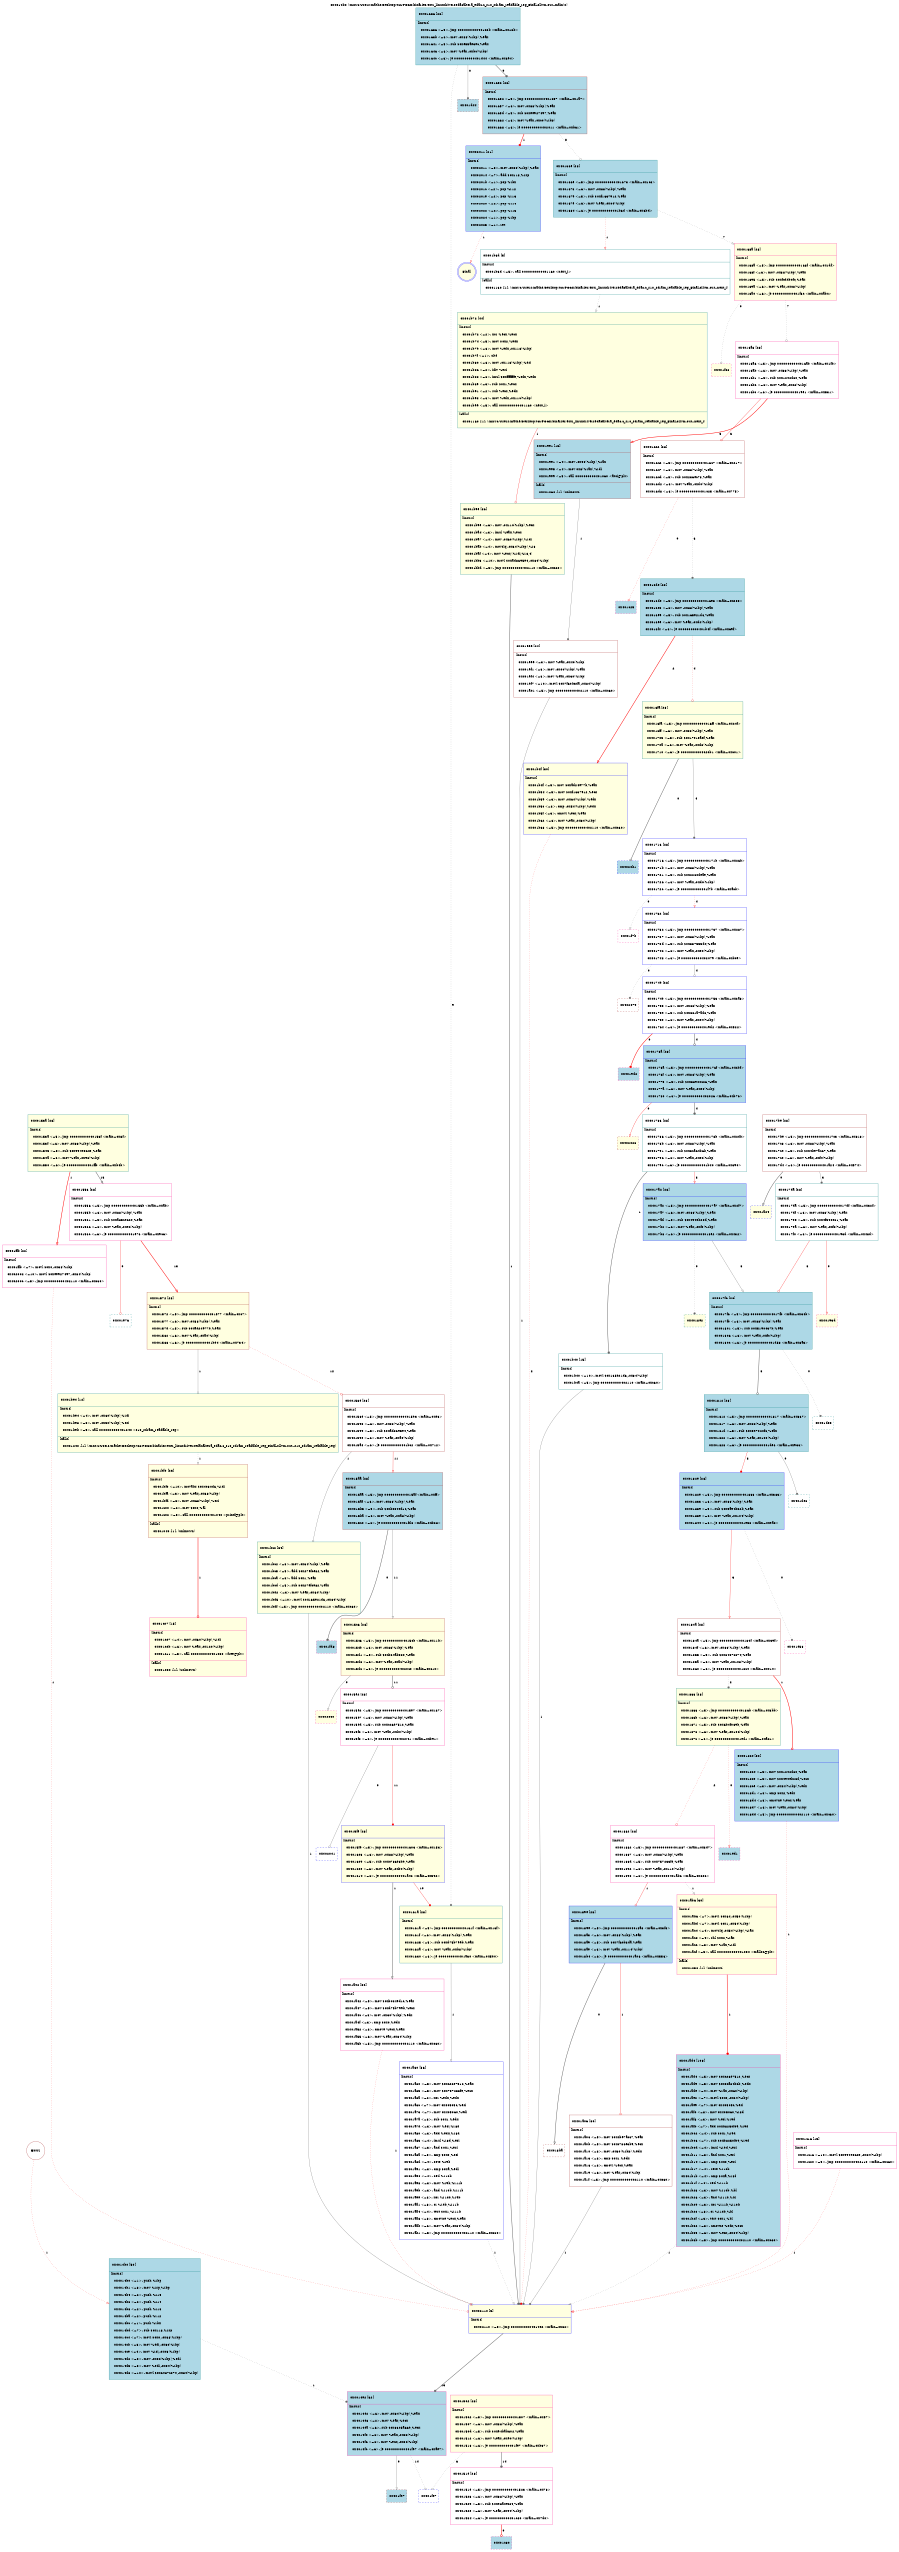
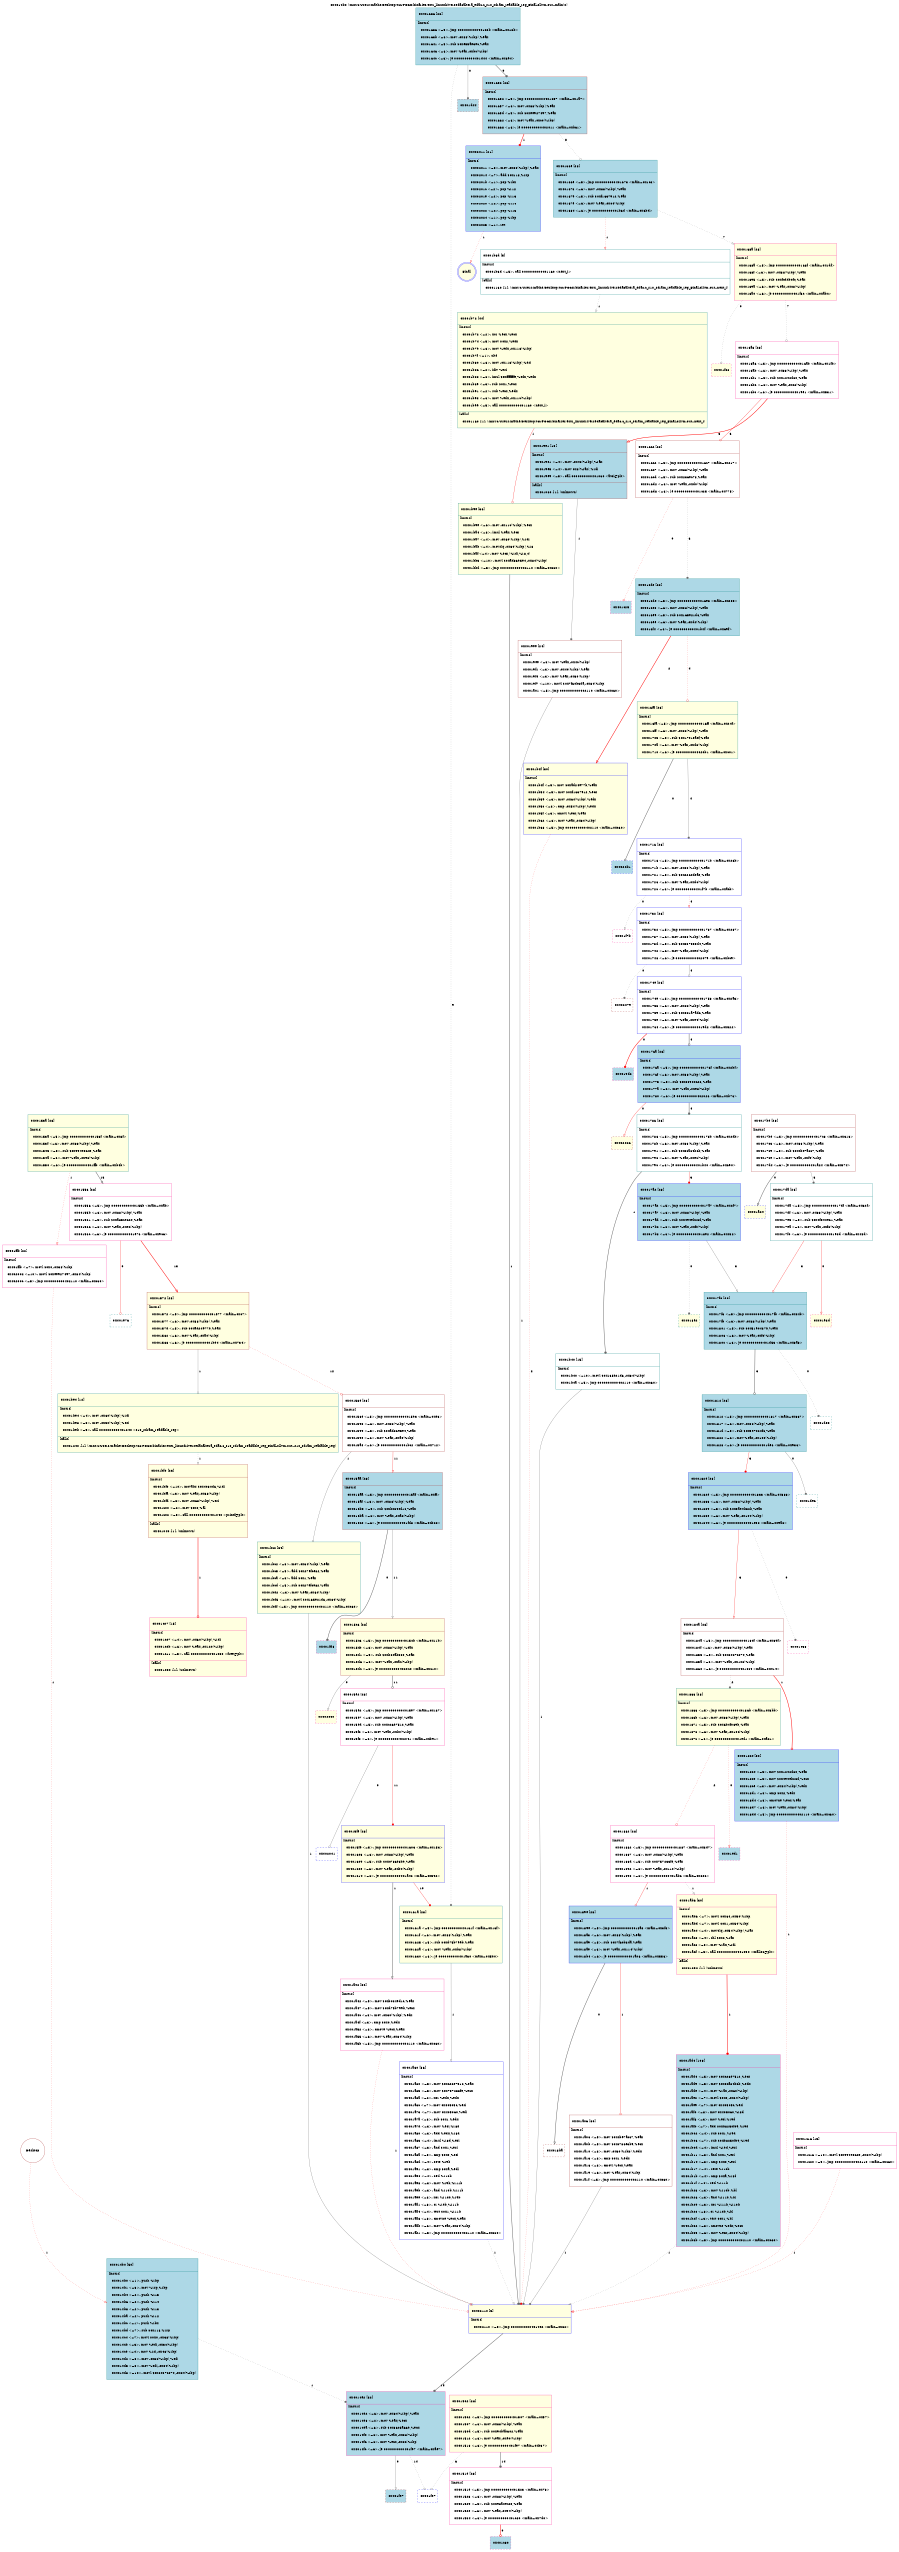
(695, 1176) -> (689, 1177)
(63, 1207) -> (63, 1207)
(36, 2151) -> (33, 2151)
